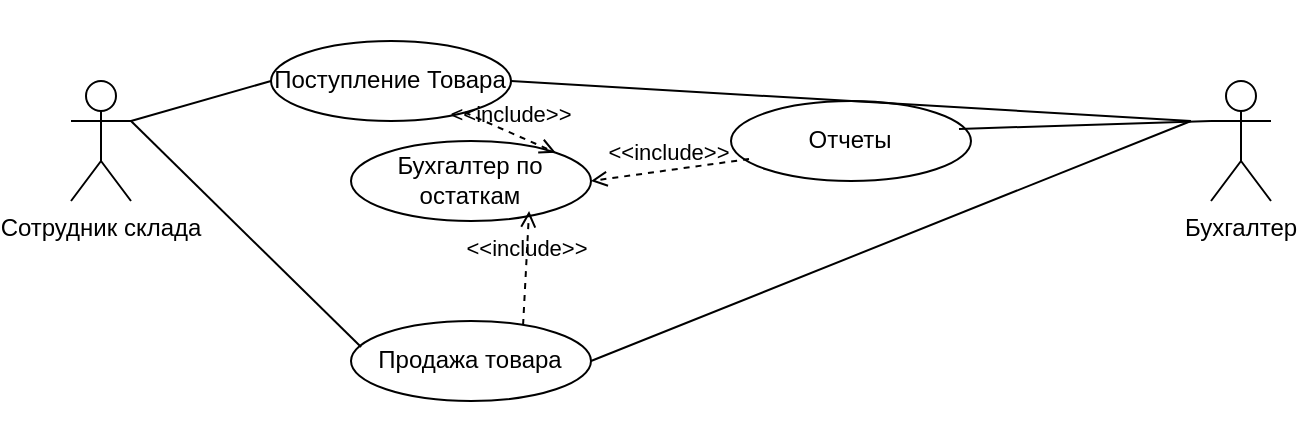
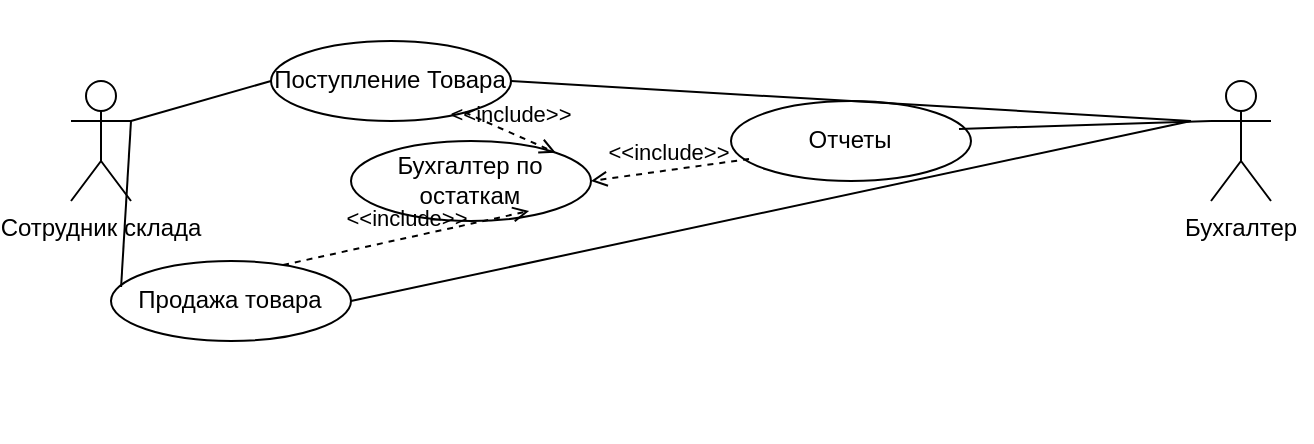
(471, 361) -> (231, 301)
